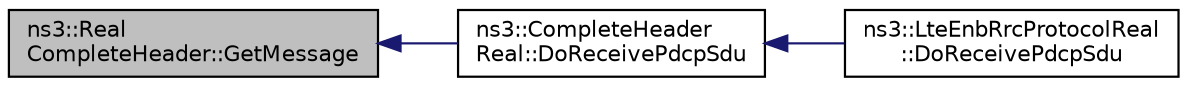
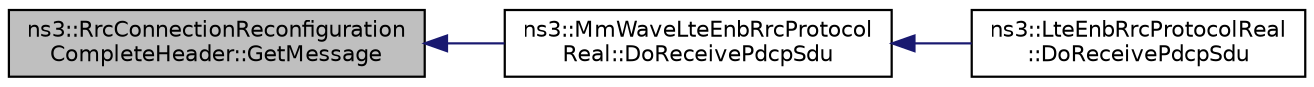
(193, 43) -> (217, 43)
(611, 43) -> (698, 43)
